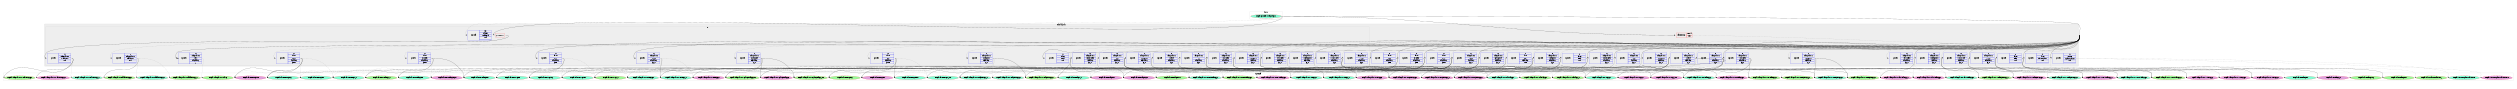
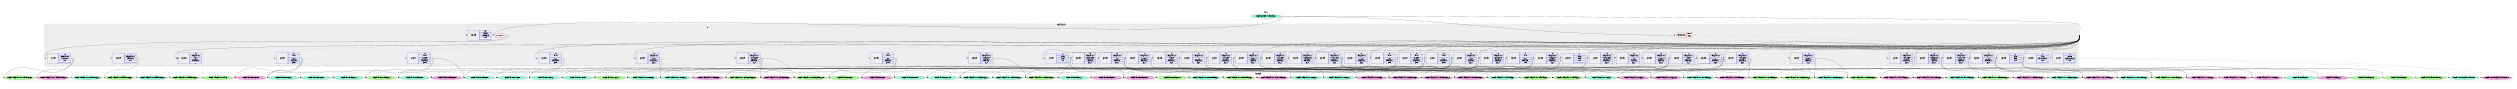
(53, 78) -> (53, 78)
